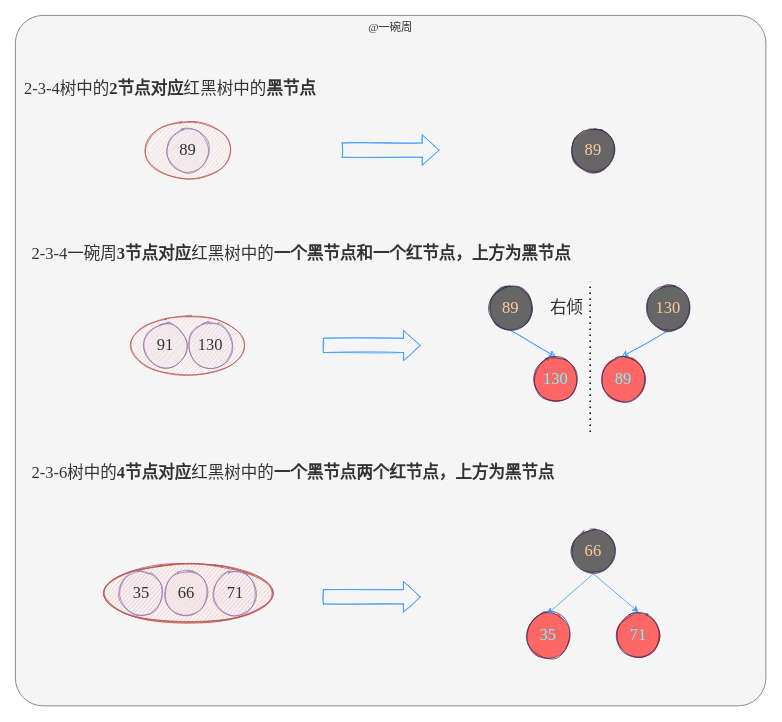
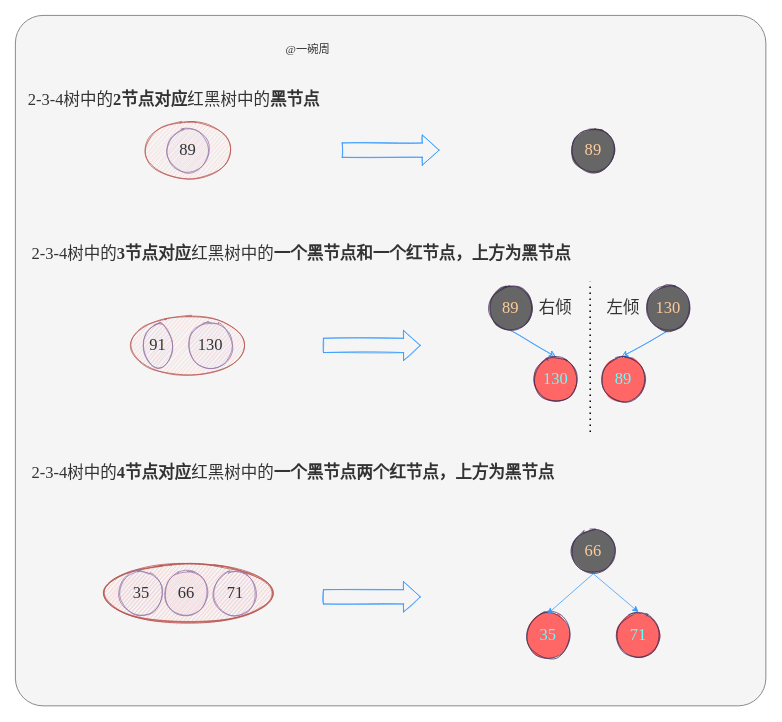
(390, 27) -> (308, 49)
(383, 89) -> (387, 100)
(220, 254) -> (220, 254)
(567, 308) -> (555, 308)
none -> (623, 308)
(165, 345) -> (158, 345)
(214, 473) -> (214, 473)
